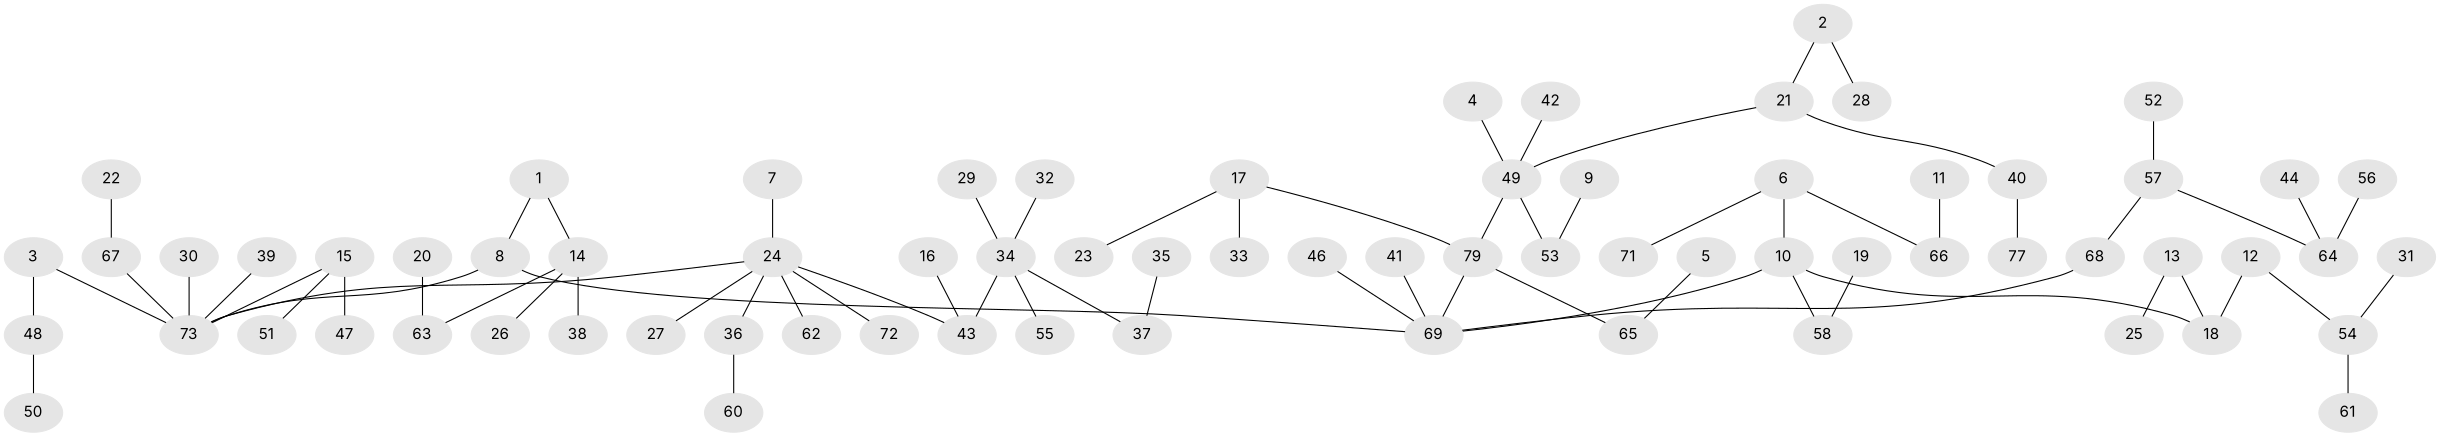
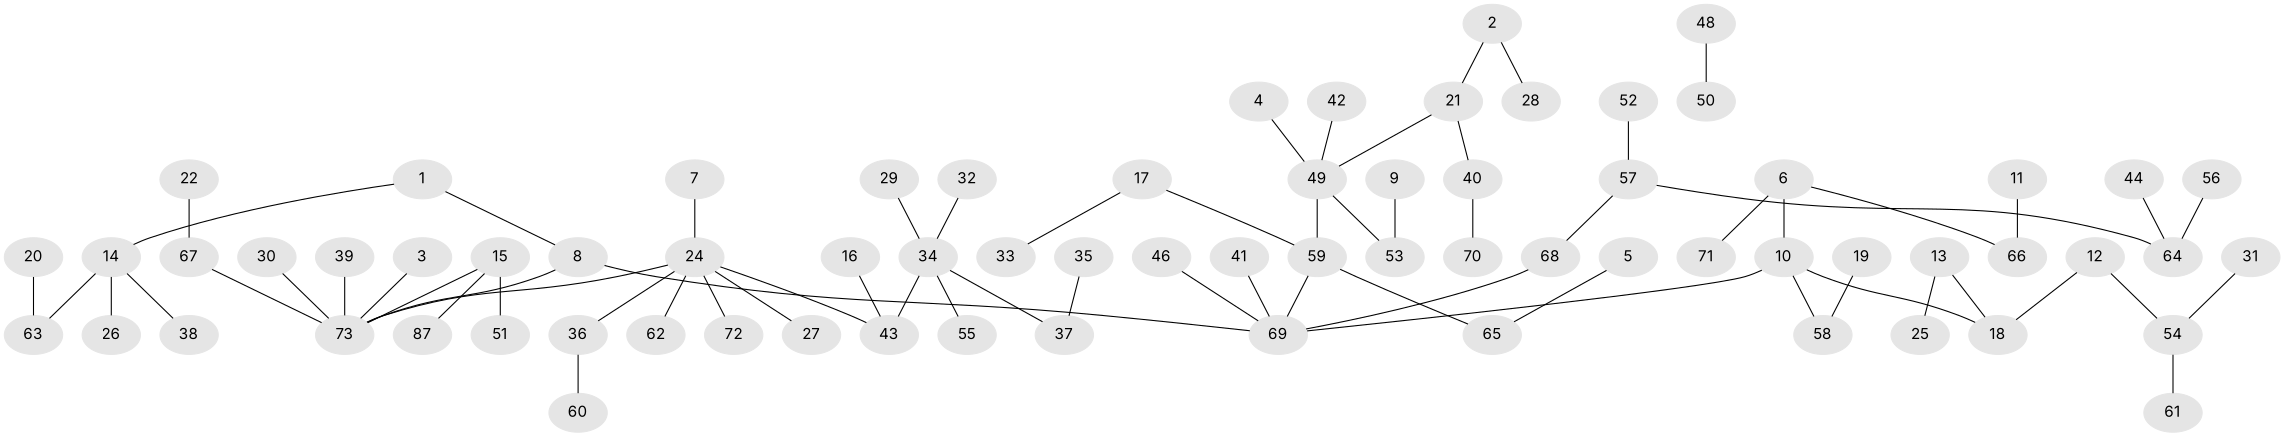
(1084, 257) -> none
(1473, 257) -> (1317, 257)
(2017, 257) -> (1473, 257)
(33, 296) -> none
(345, 335) -> (422, 335)
